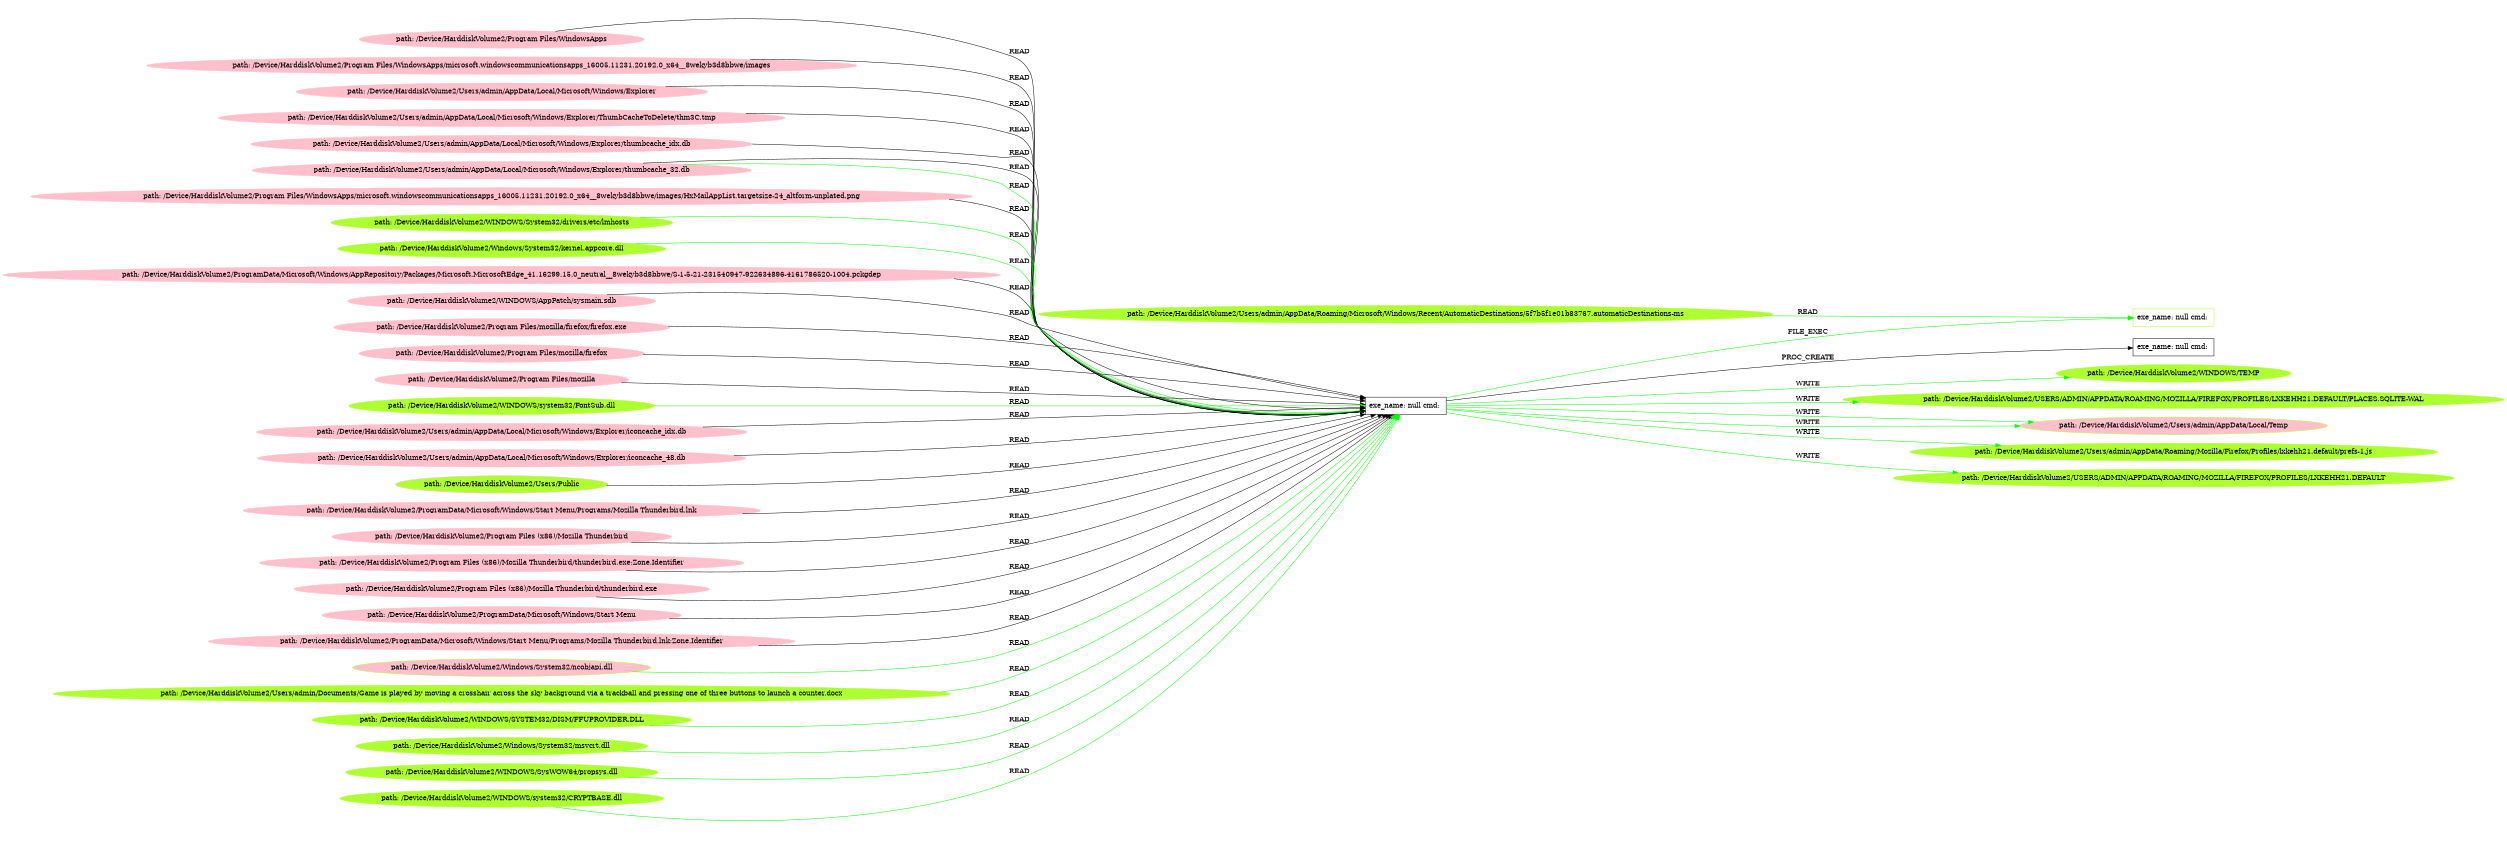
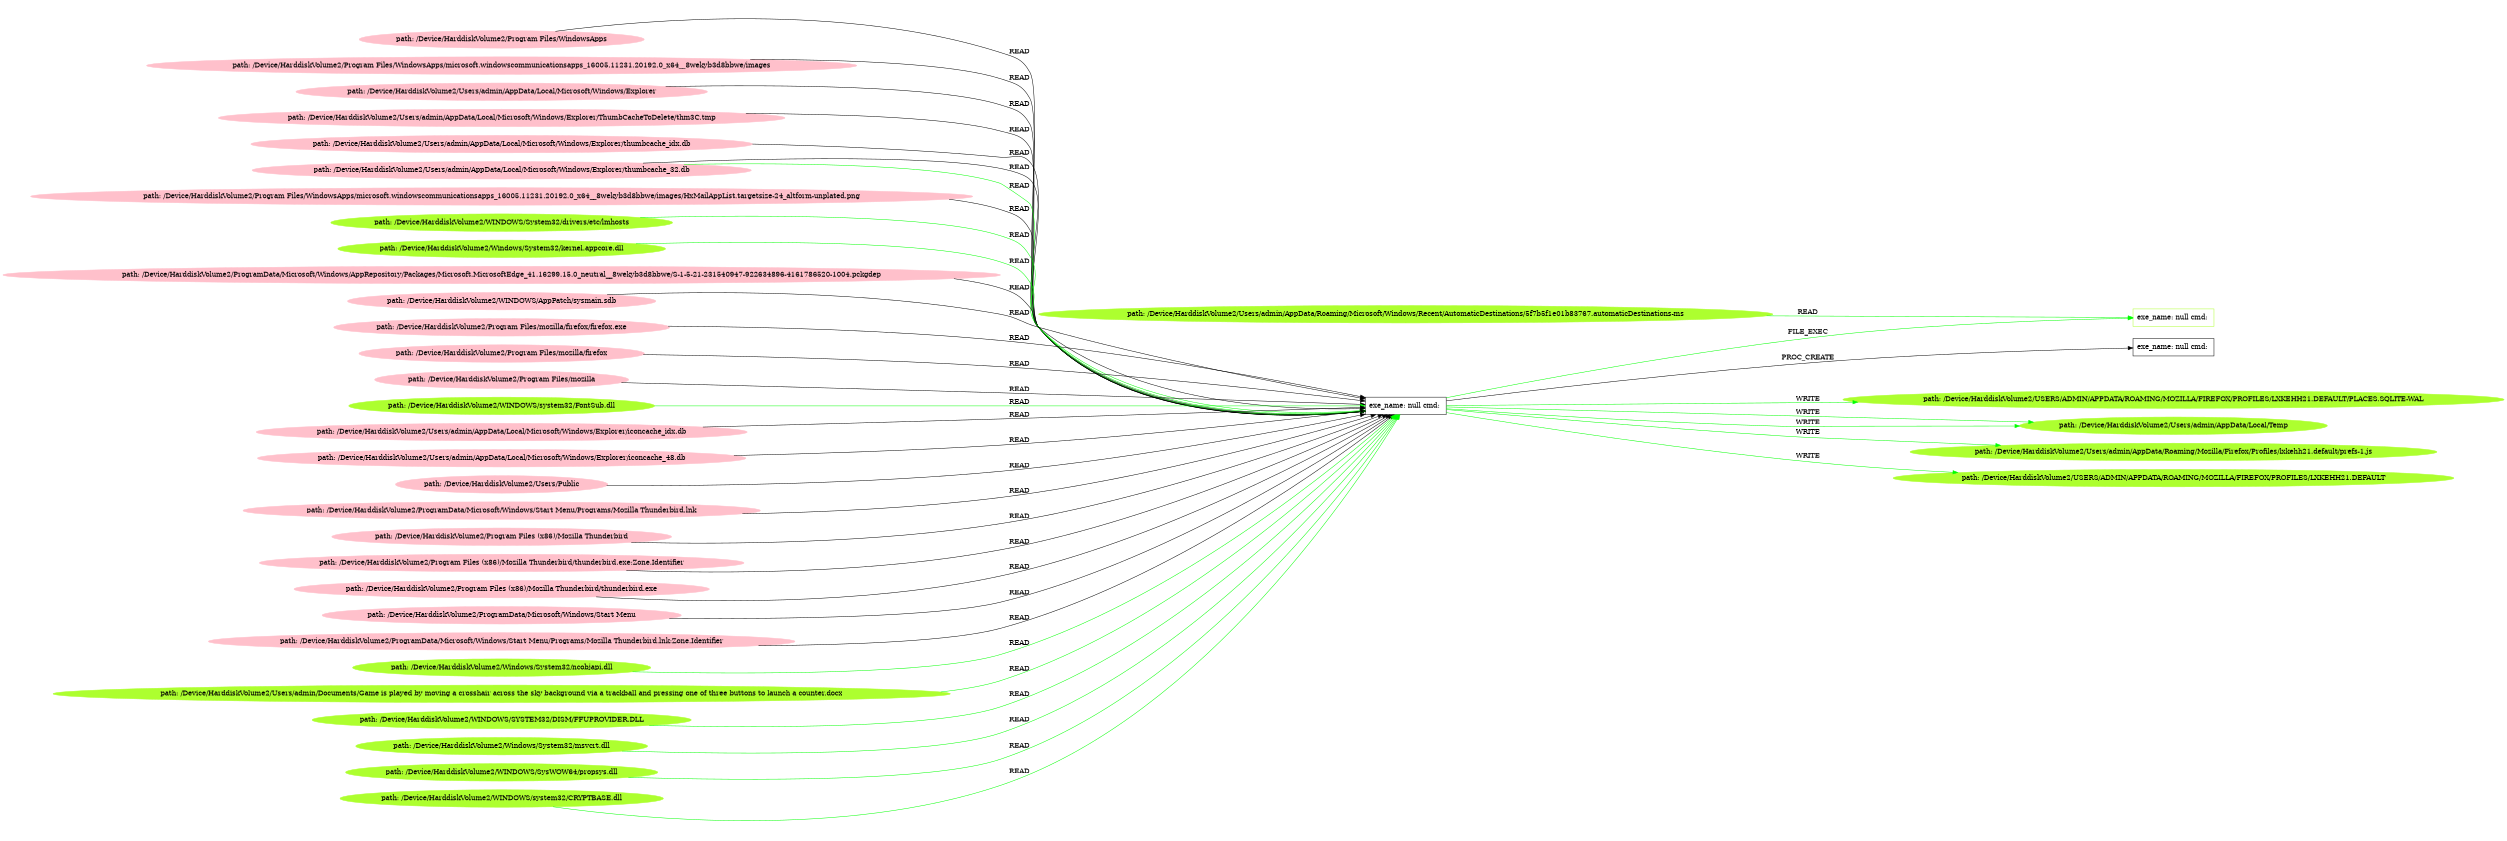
(2173, 373) -> none
(2173, 426) -> (2173, 426)
(502, 484) -> (502, 484)
(502, 668) -> (502, 668)
